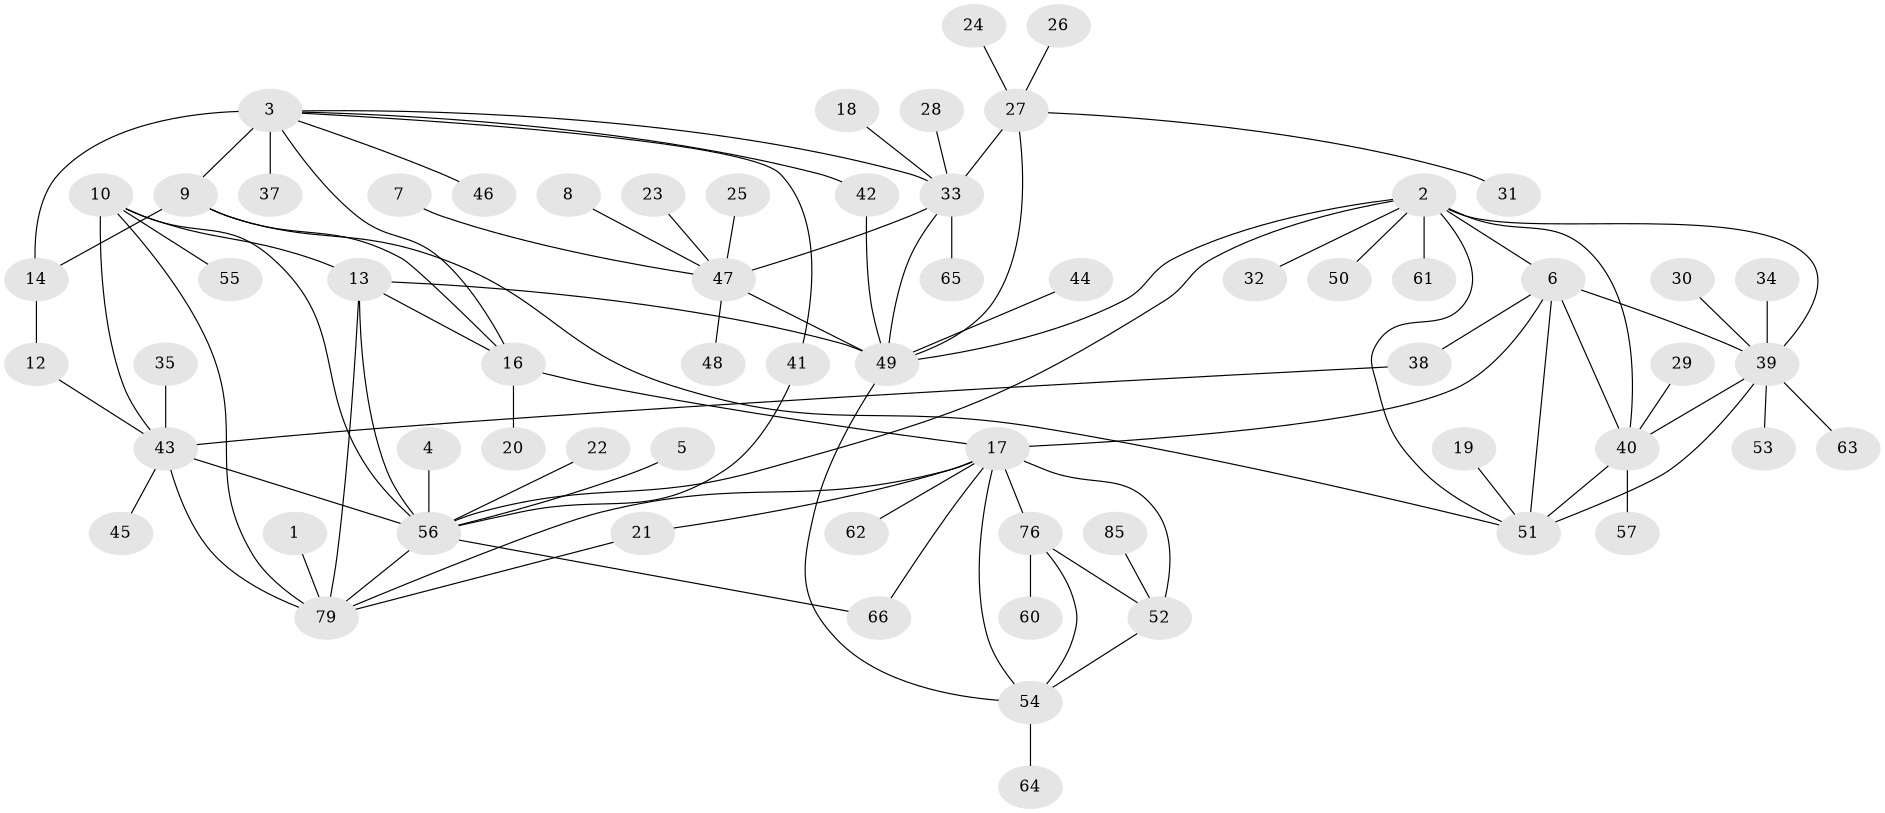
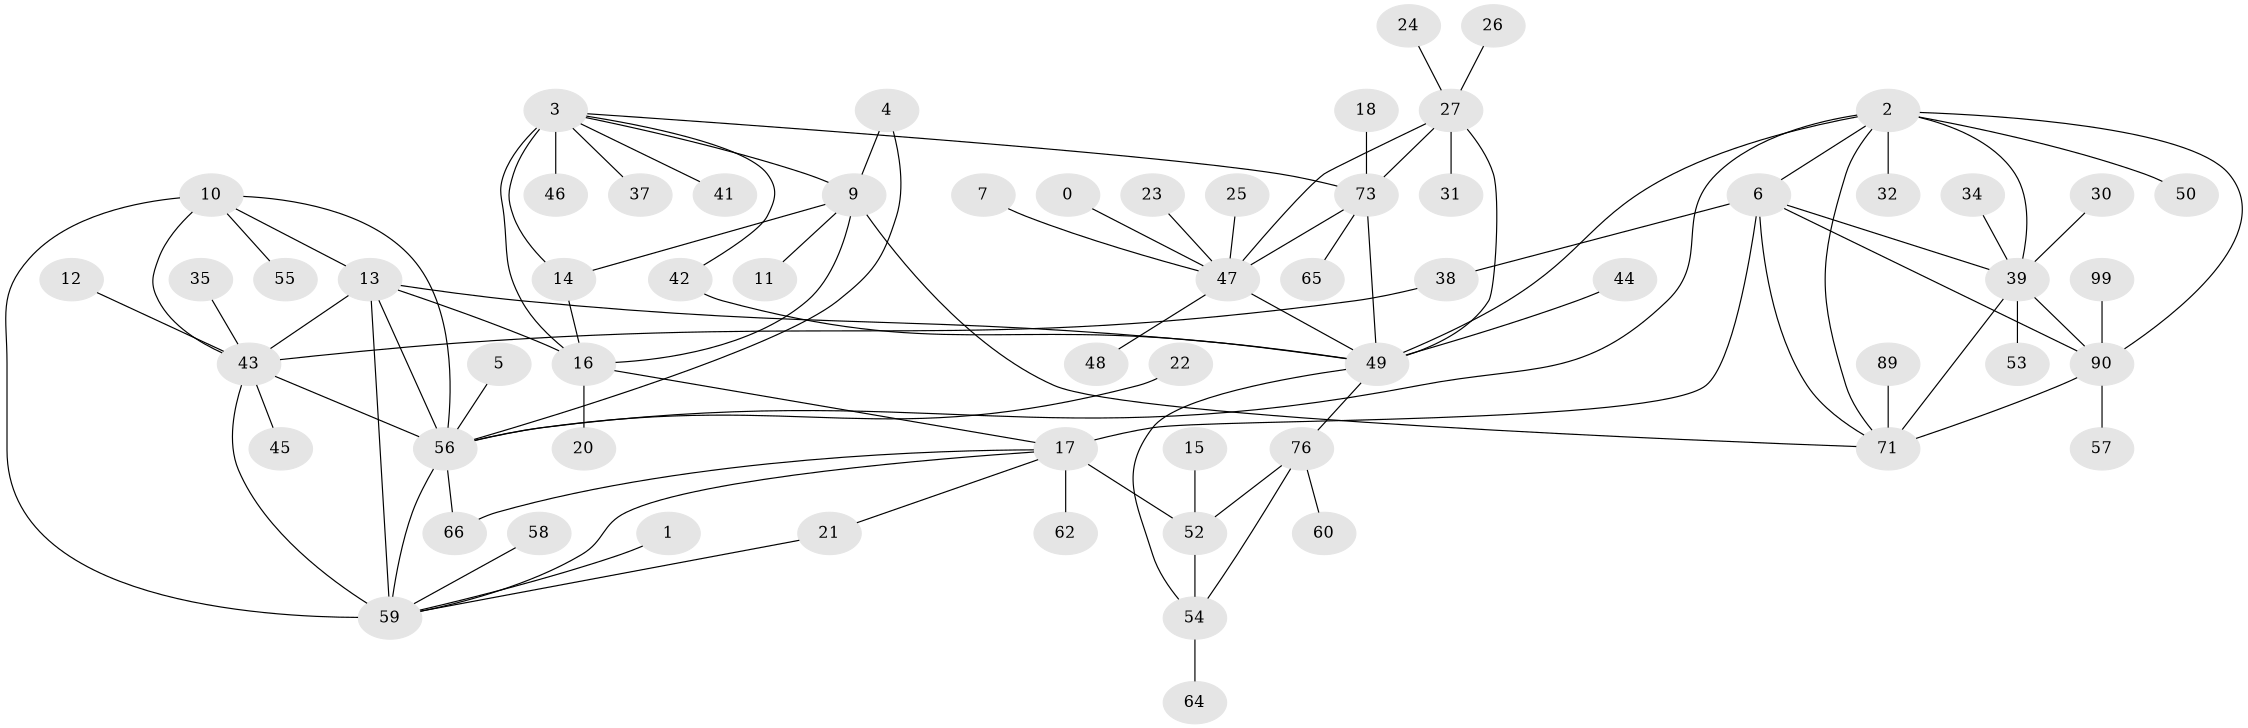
(932, 110) -> none
none -> (871, 153)
none -> (1327, 172)
(569, 195) -> (1068, 195)
(952, 195) -> (1367, 195)
none -> (765, 280)
(1424, 280) -> none
(36, 322) -> (574, 322)
none -> (309, 322)
(1683, 364) -> (2102, 280)
(1464, 449) -> (1888, 364)
(1627, 449) -> (2102, 364)
(1848, 449) -> none
(1014, 491) -> (1339, 407)
(600, 504) -> none
none -> (539, 533)
(1115, 533) -> (1195, 449)
(1529, 533) -> (1888, 449)
(980, 580) -> none
(327, 618) -> (390, 618)
